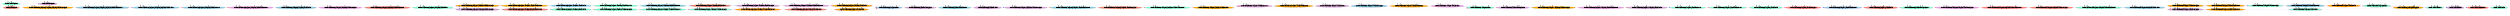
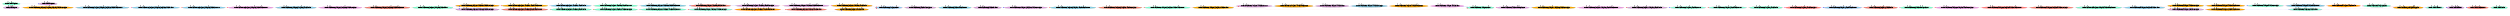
(11, 8) -> (11, 8)
